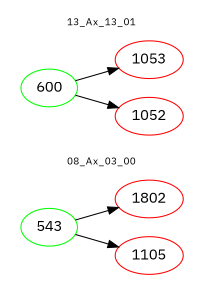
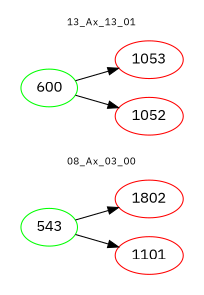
(149, 256) -> (149, 256)
